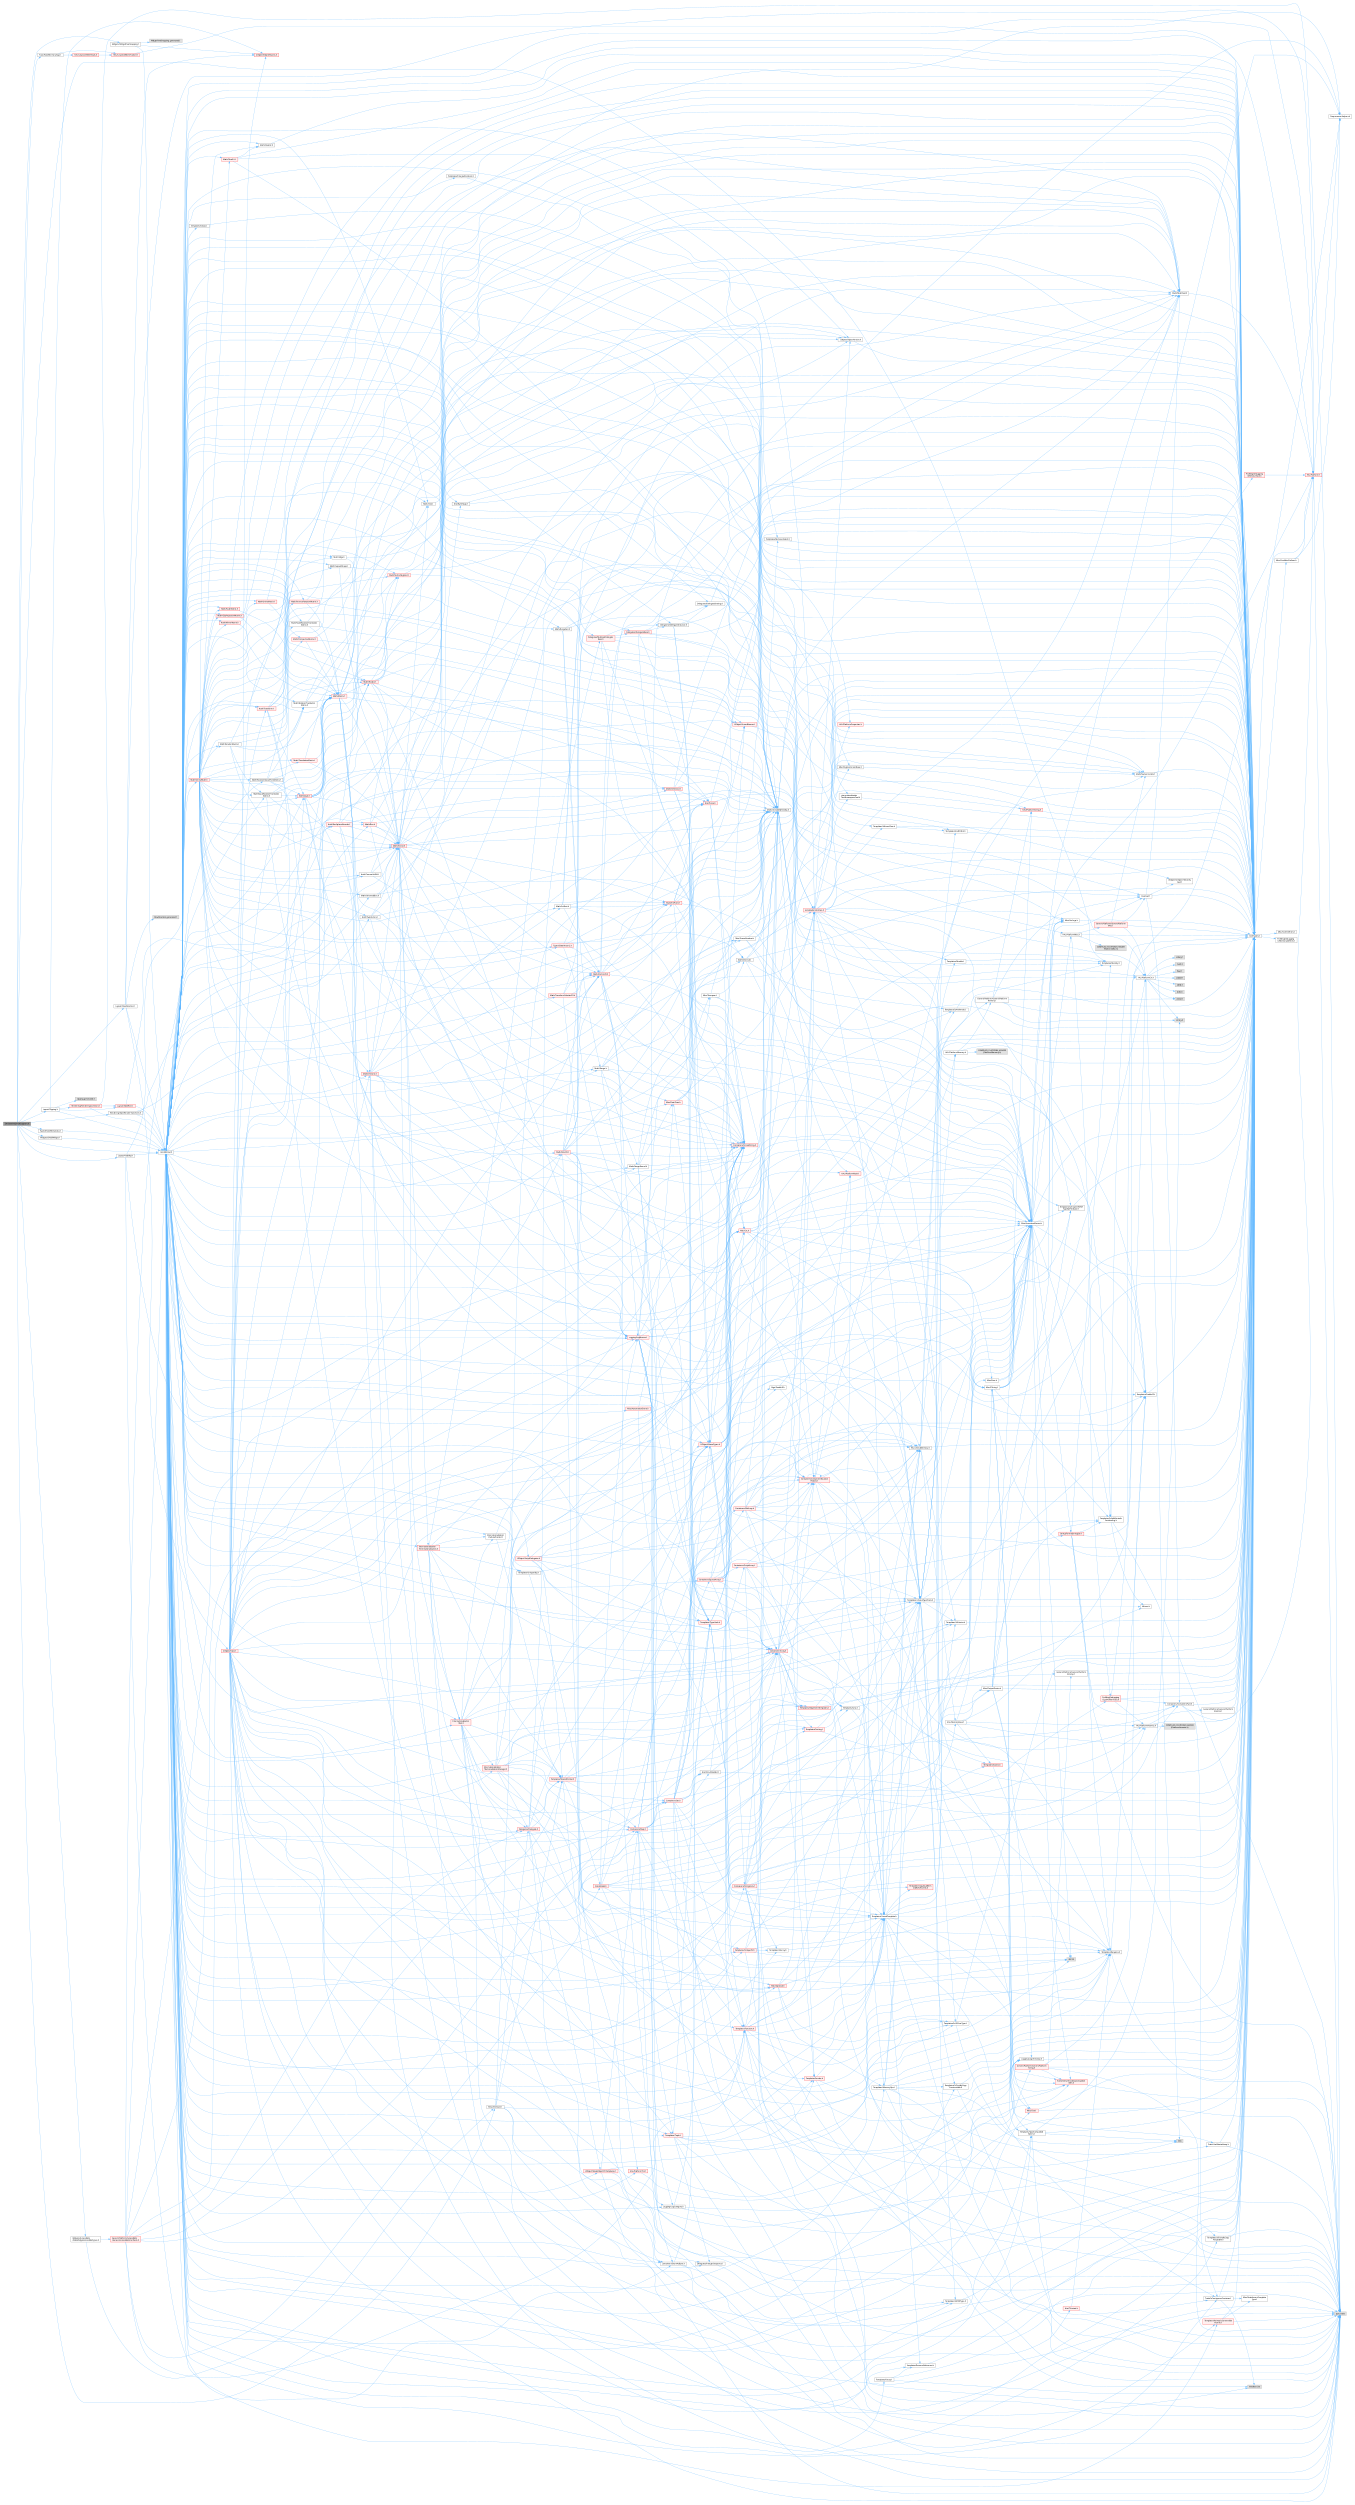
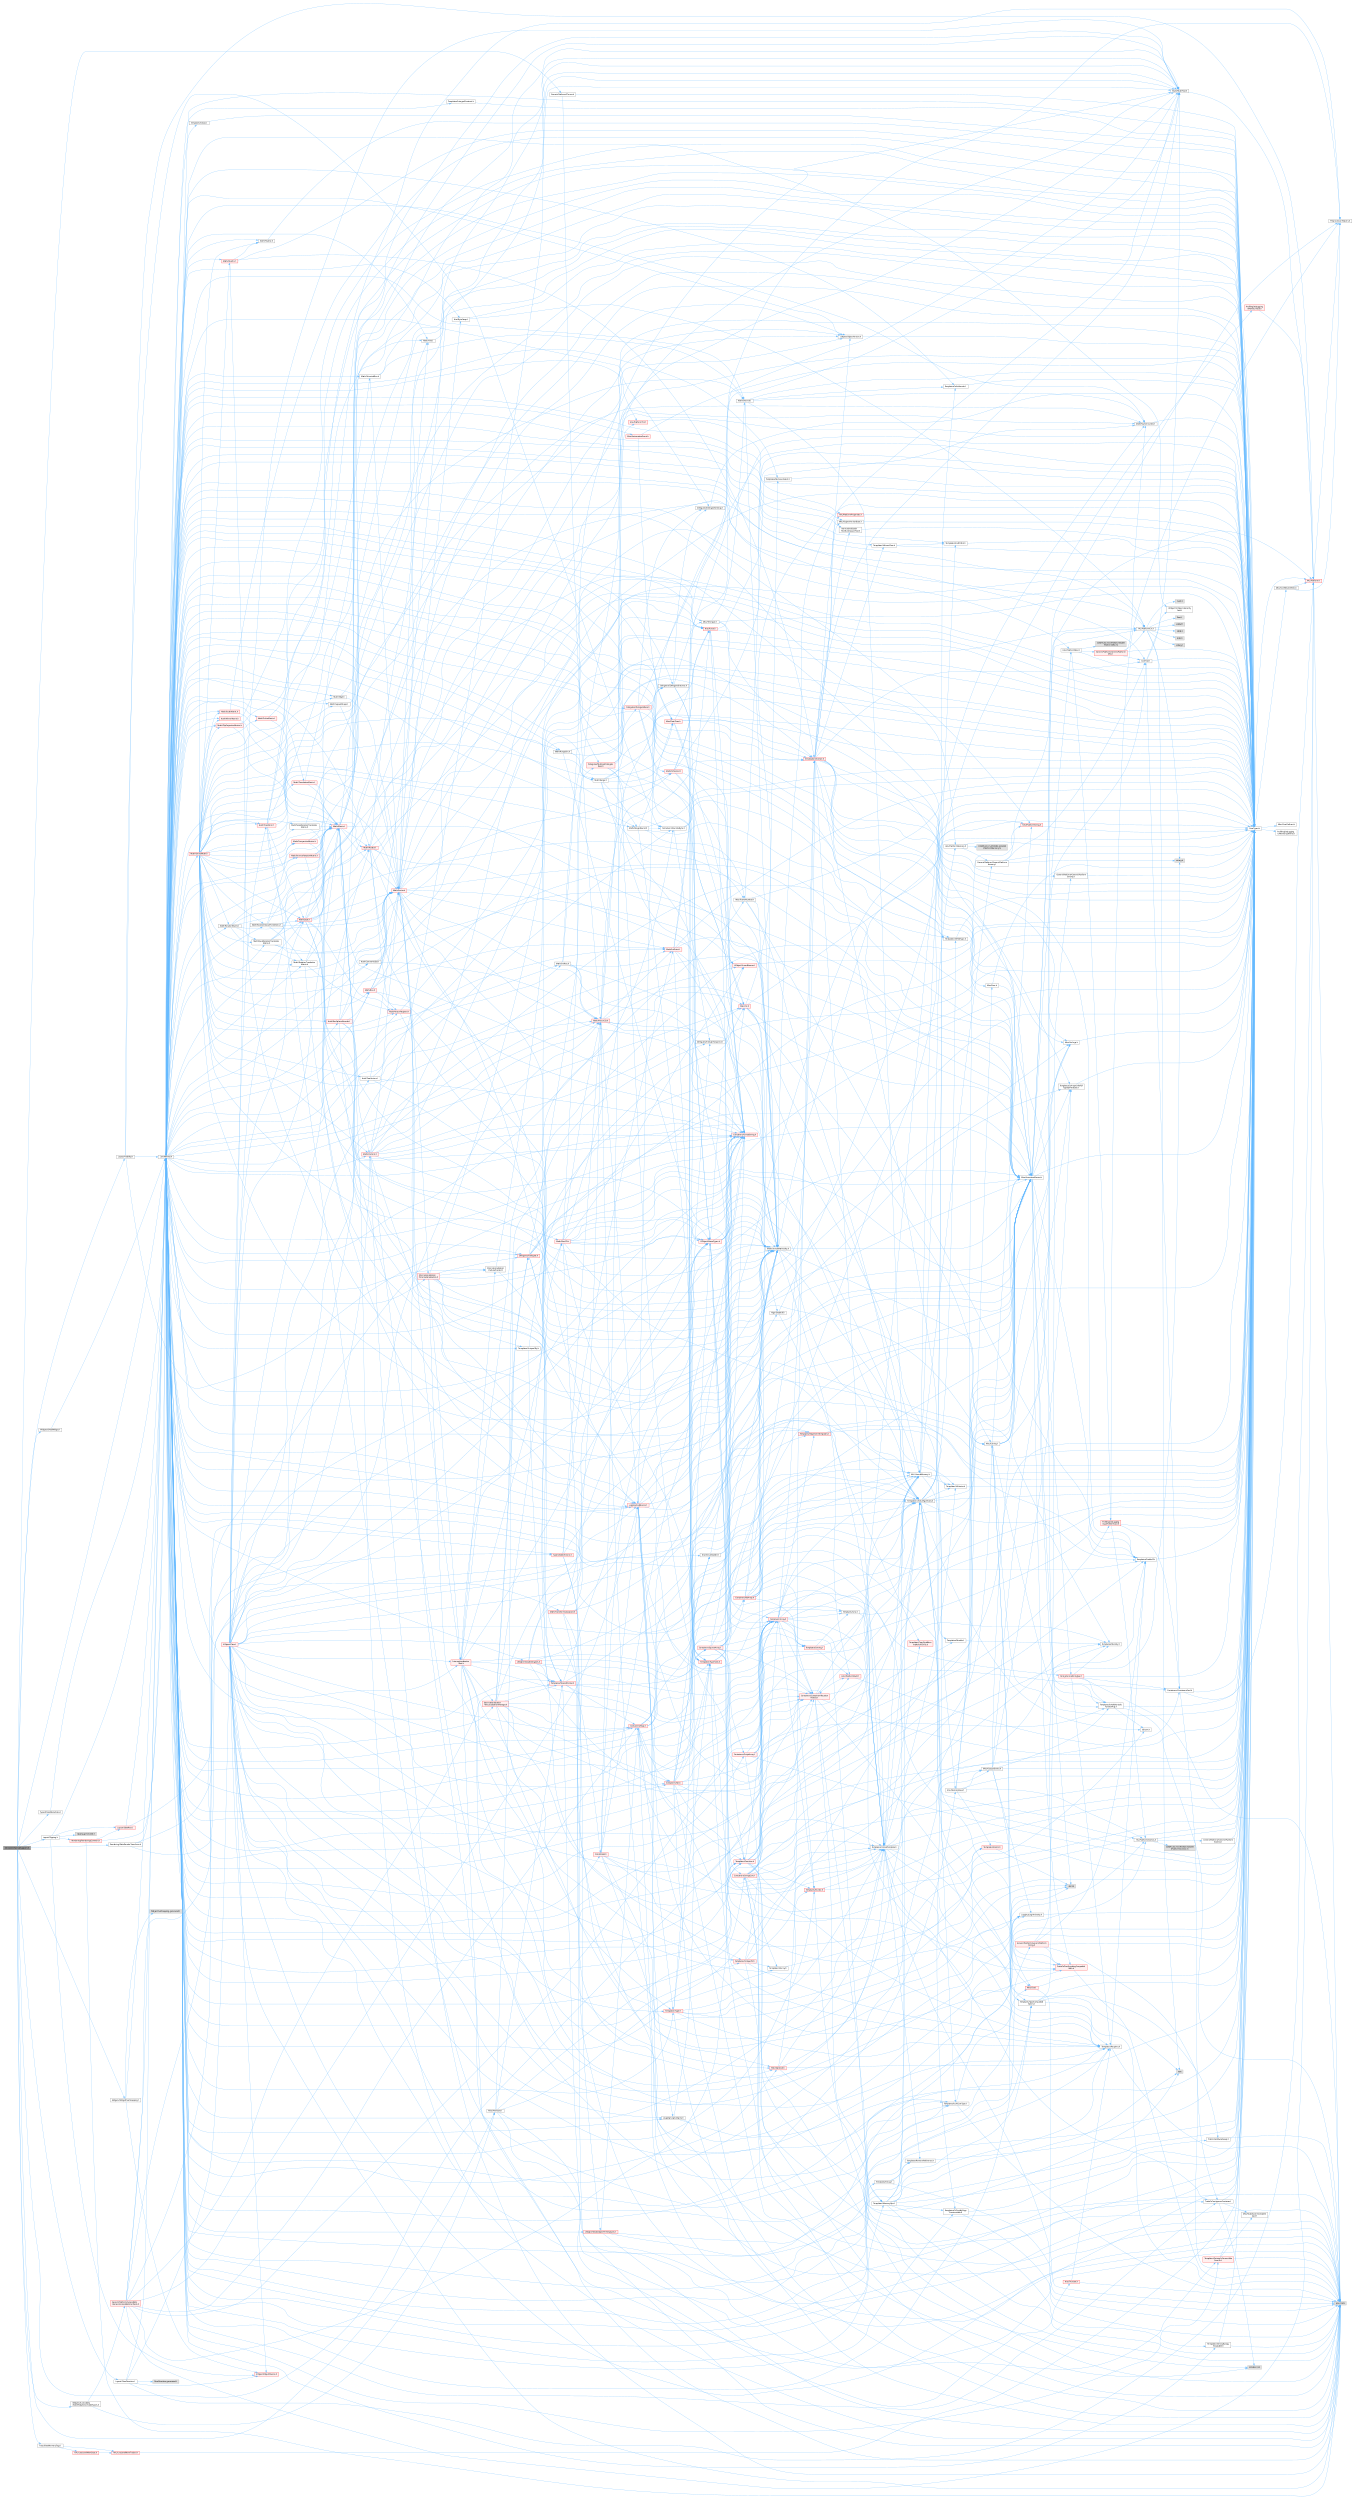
none -> (563, 94)
(1180, 999) -> none
